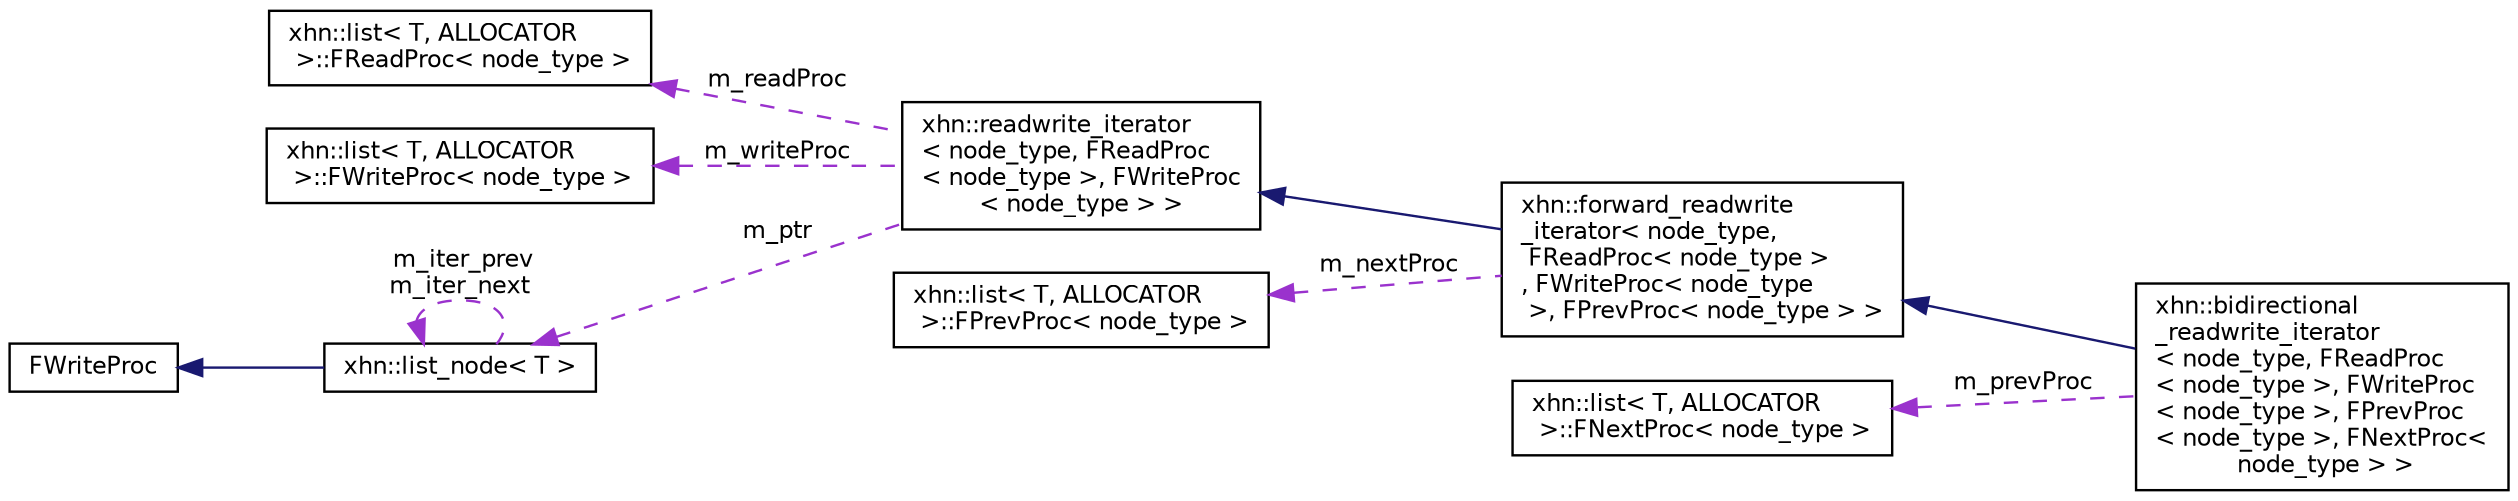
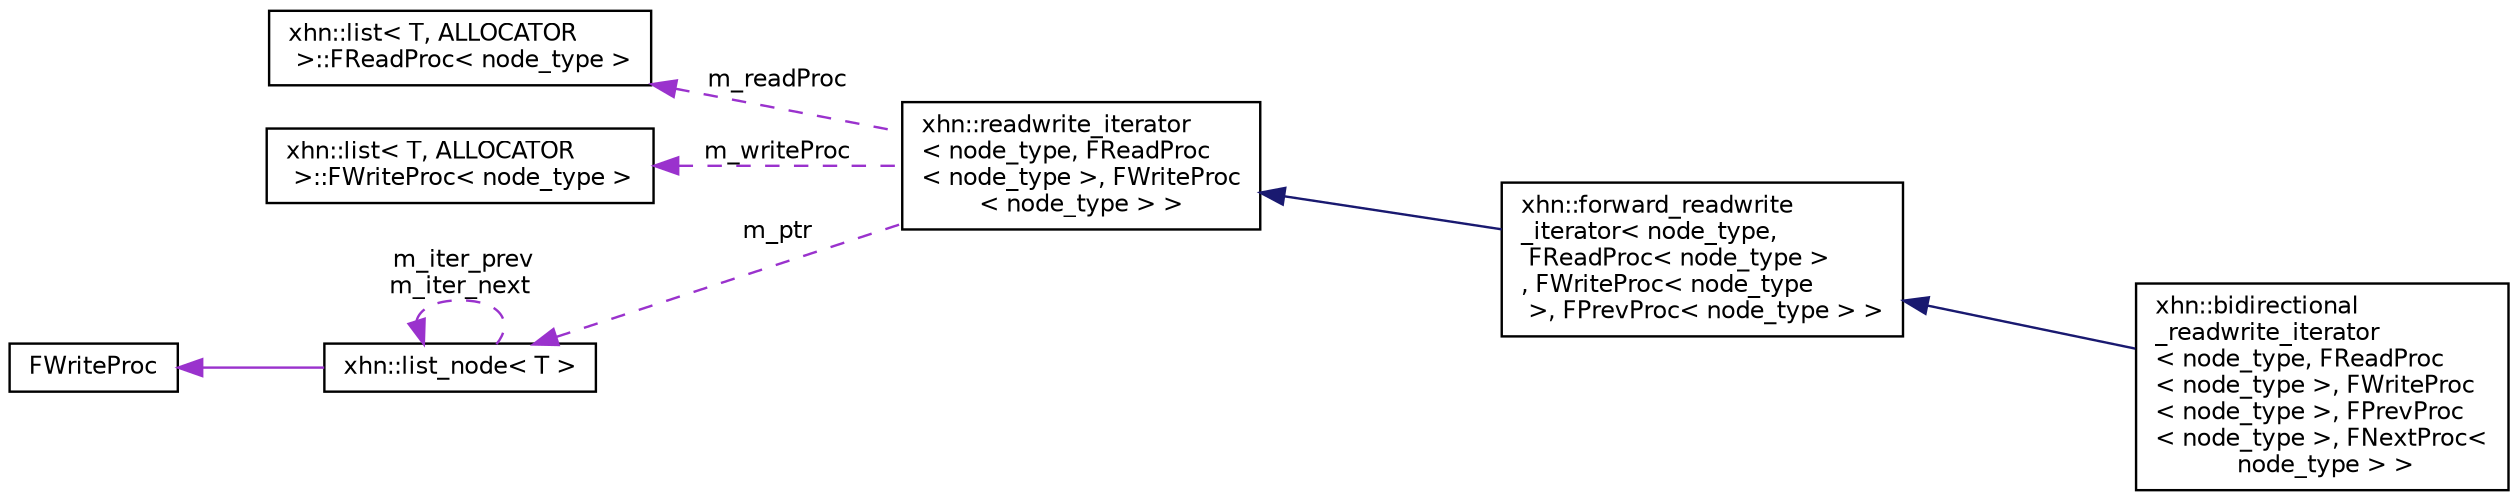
(1081, 310) -> none
(263, 368) -> (263, 368)
(1702, 418) -> none
